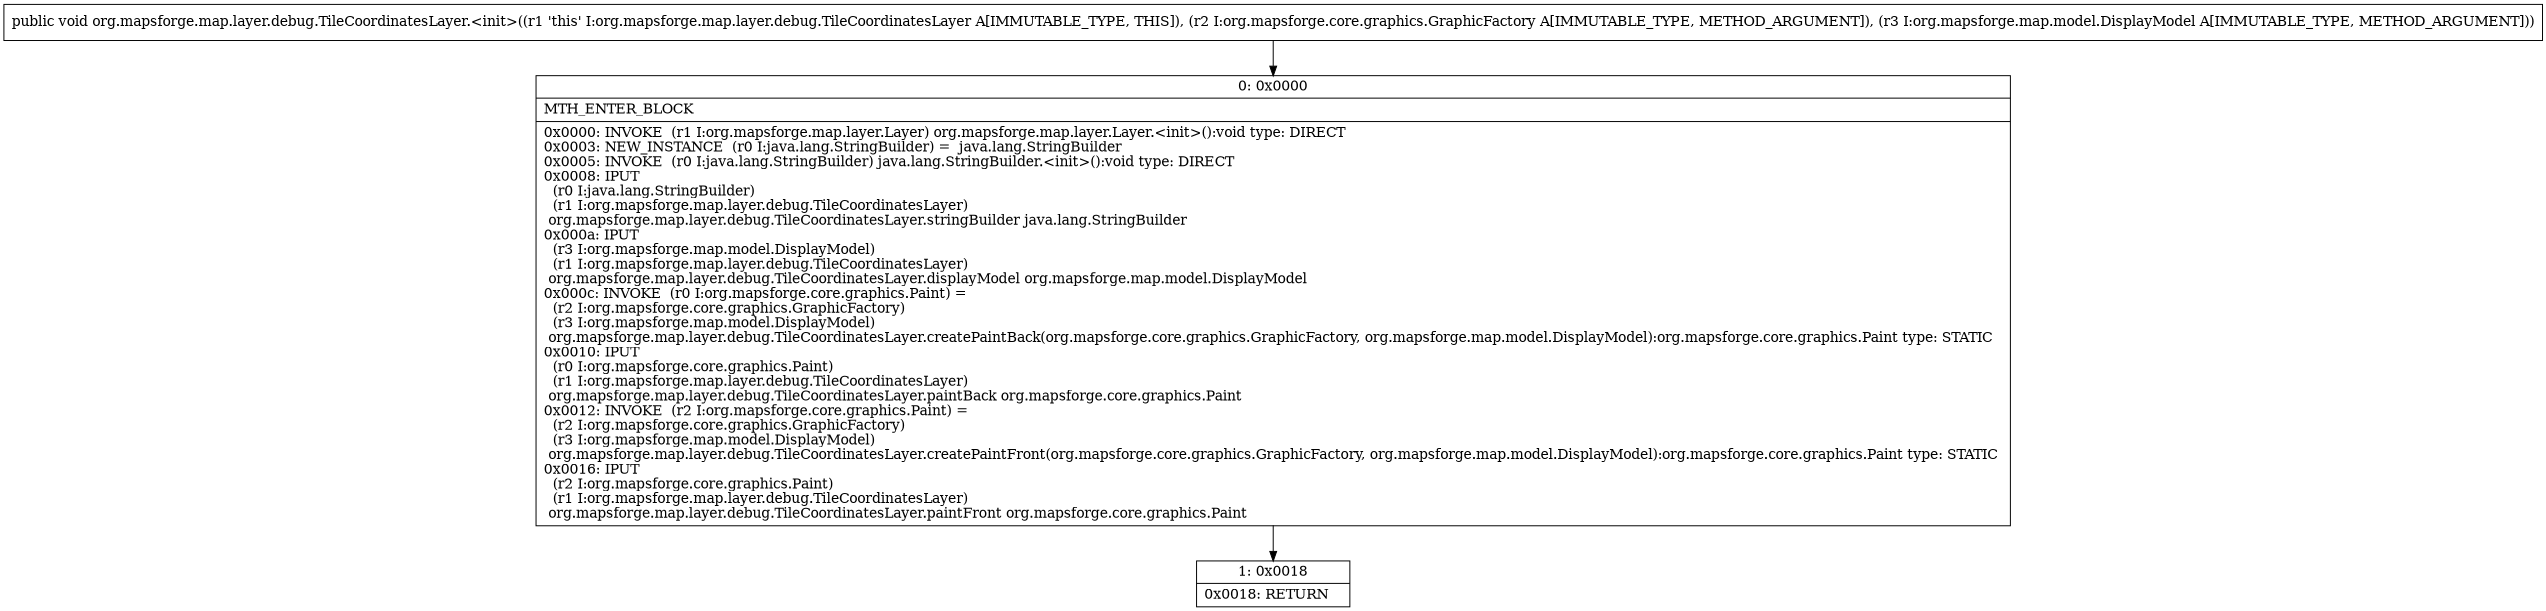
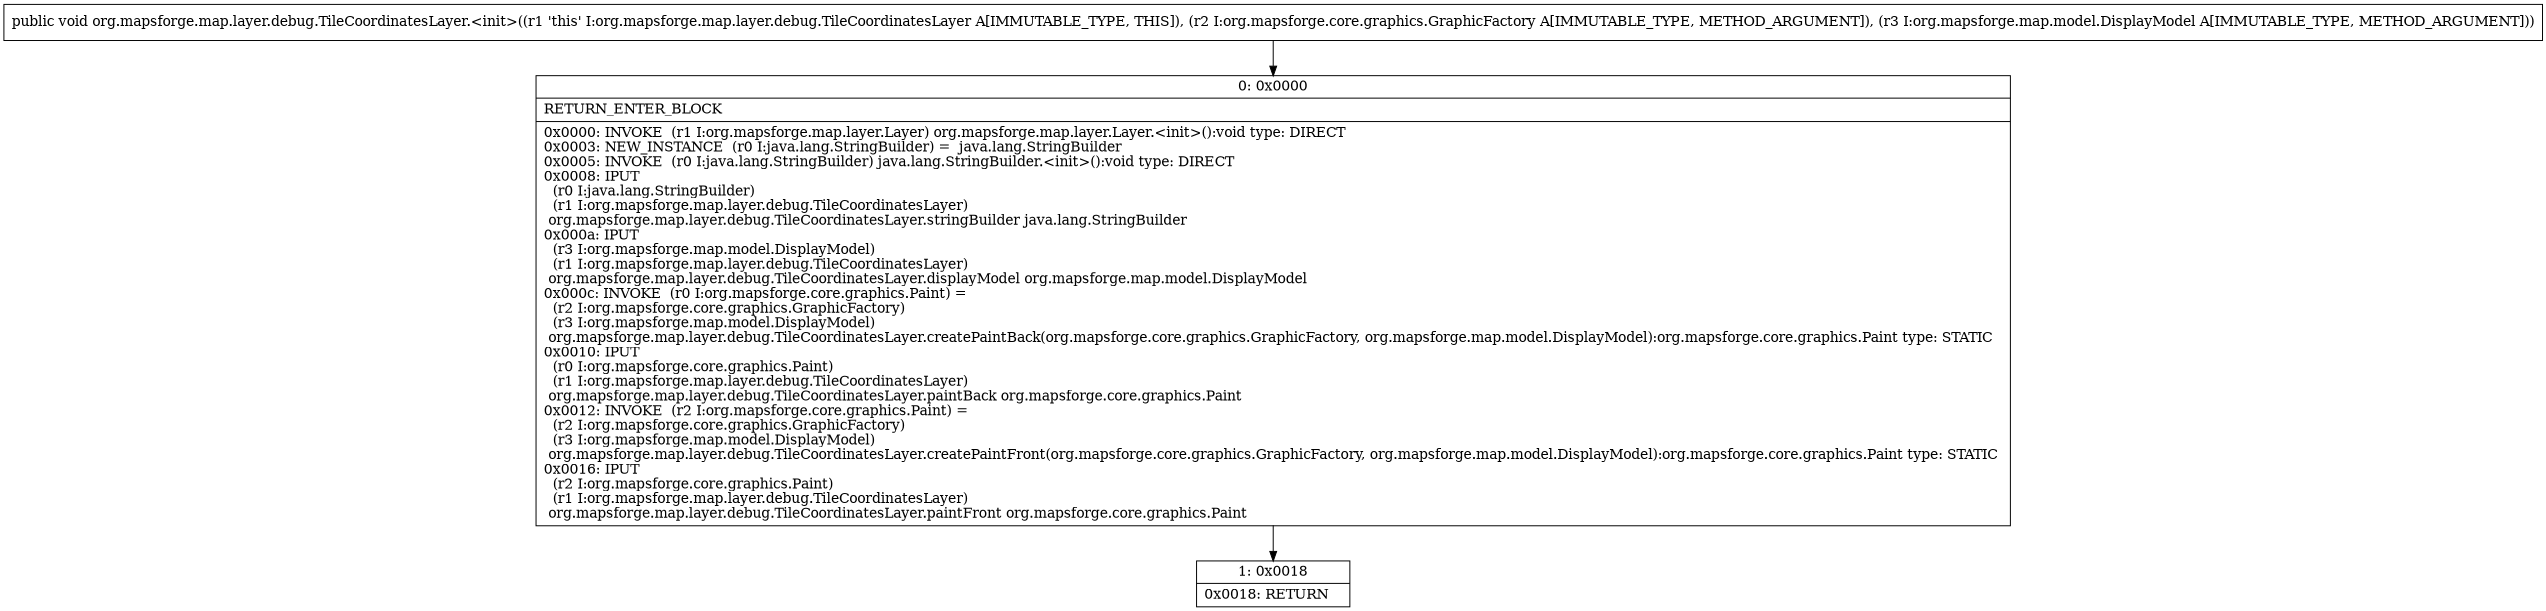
(619, 109) -> (633, 109)
